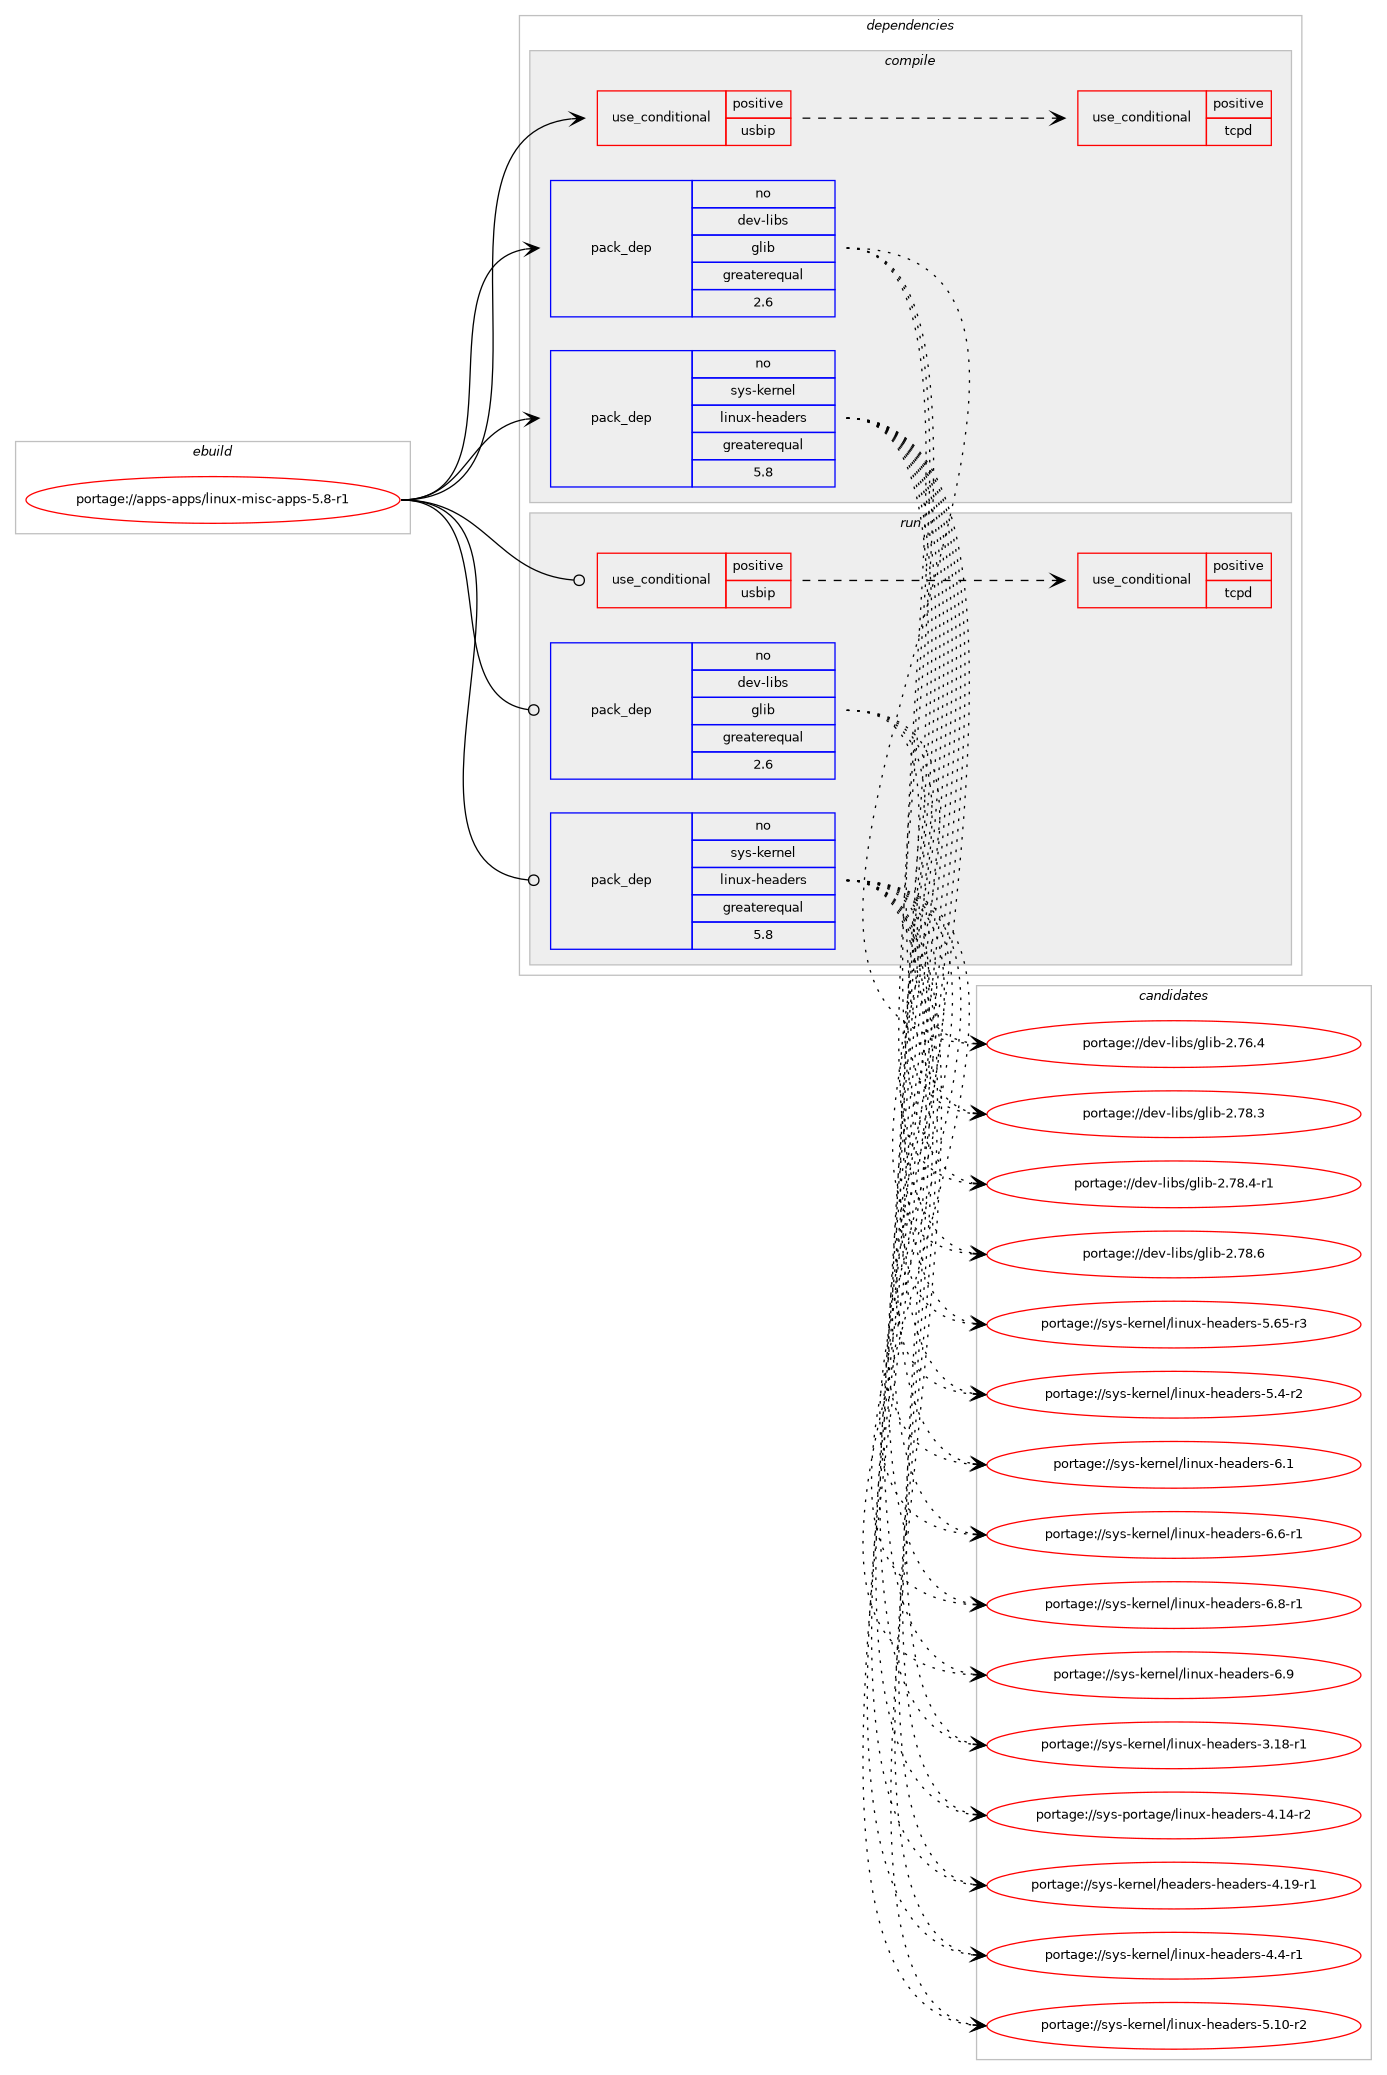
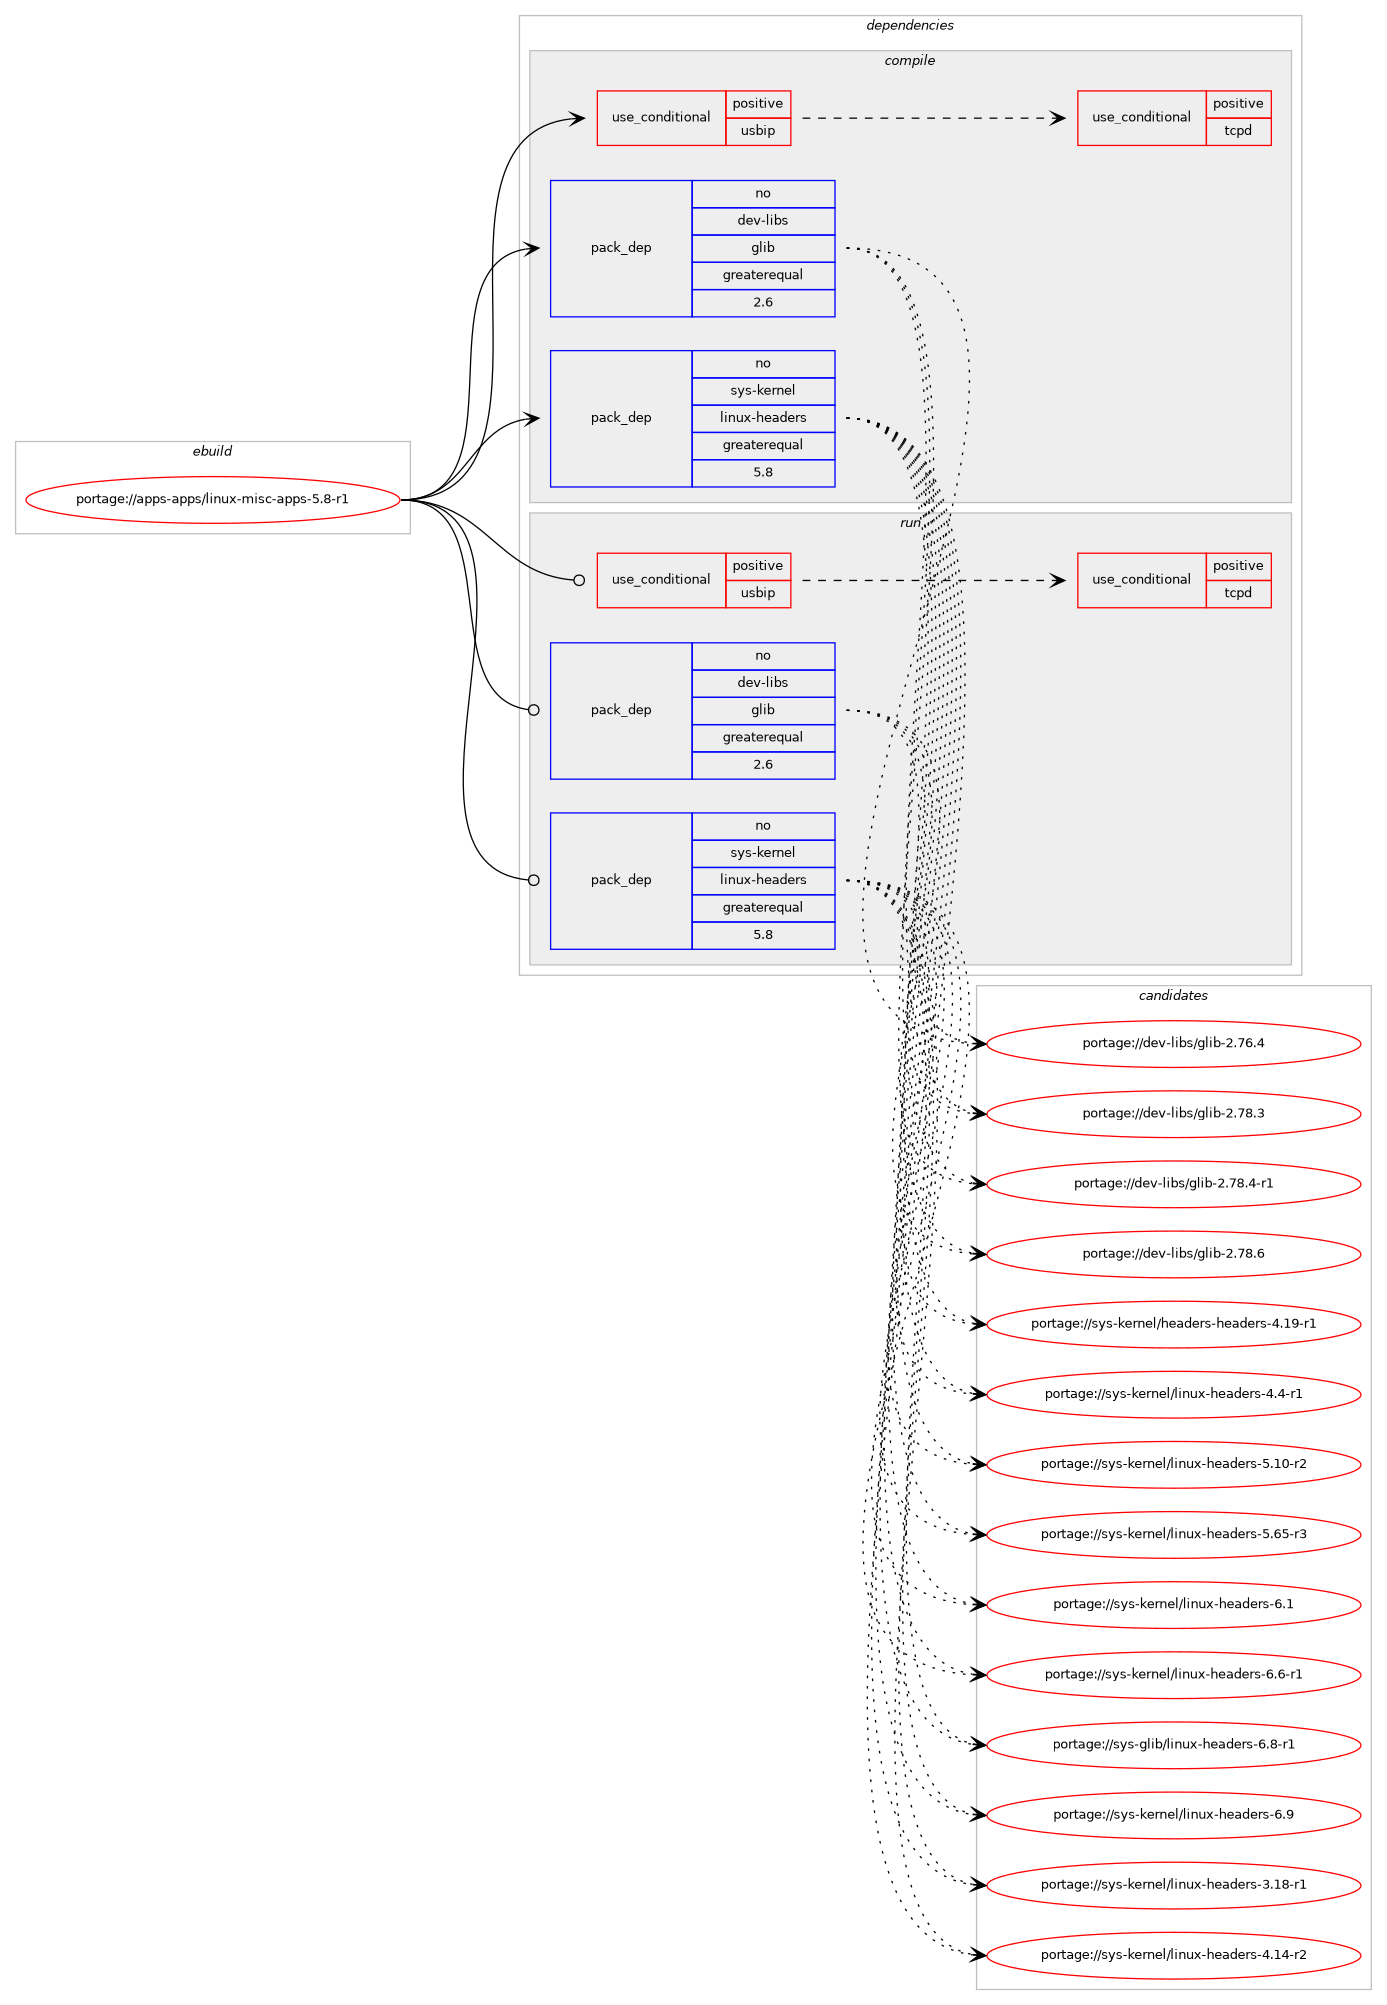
(1174, 1395) -> none
(1174, 1605) -> (1174, 1745)
(1174, 1815) -> (1174, 1956)
